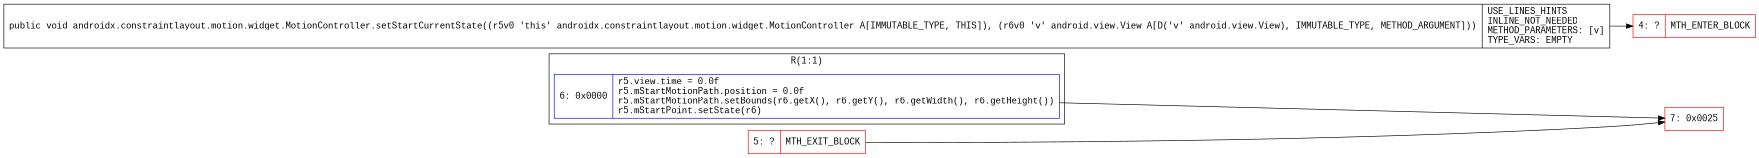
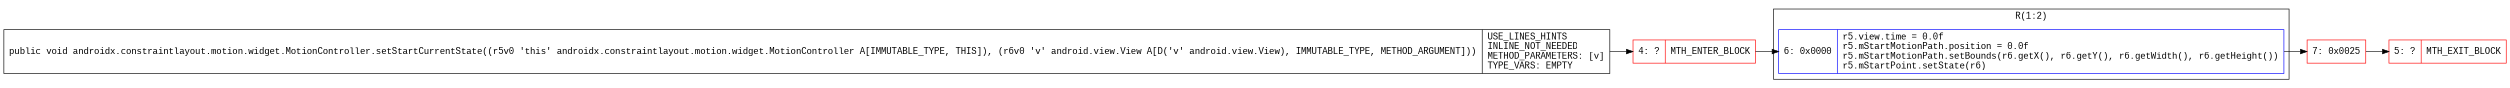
none -> (1764, 52)
(807, 61) -> (2031, 16)
(1262, 139) -> (2374, 52)
